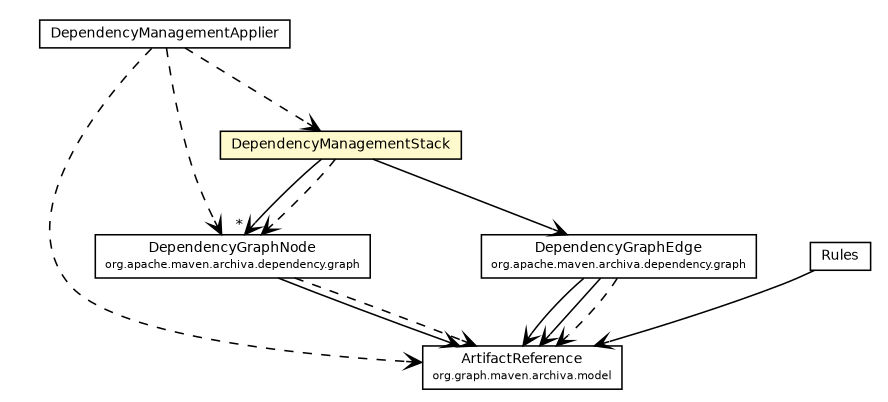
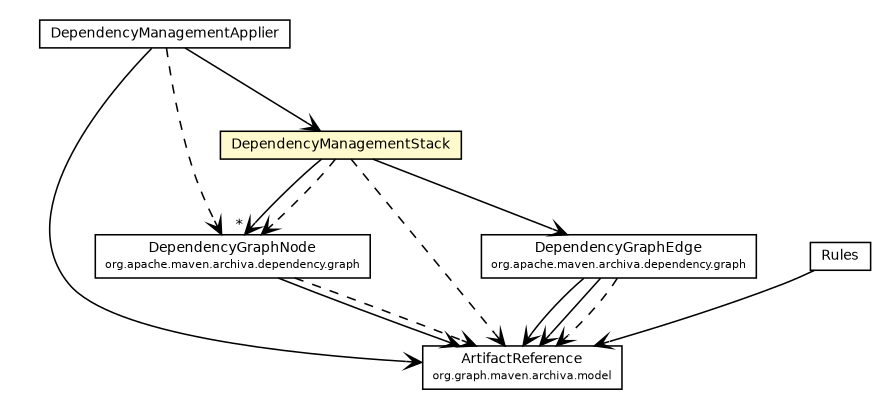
(246, 85) -> (246, 85)
none -> (423, 246)
(102, 307) -> (102, 307)
